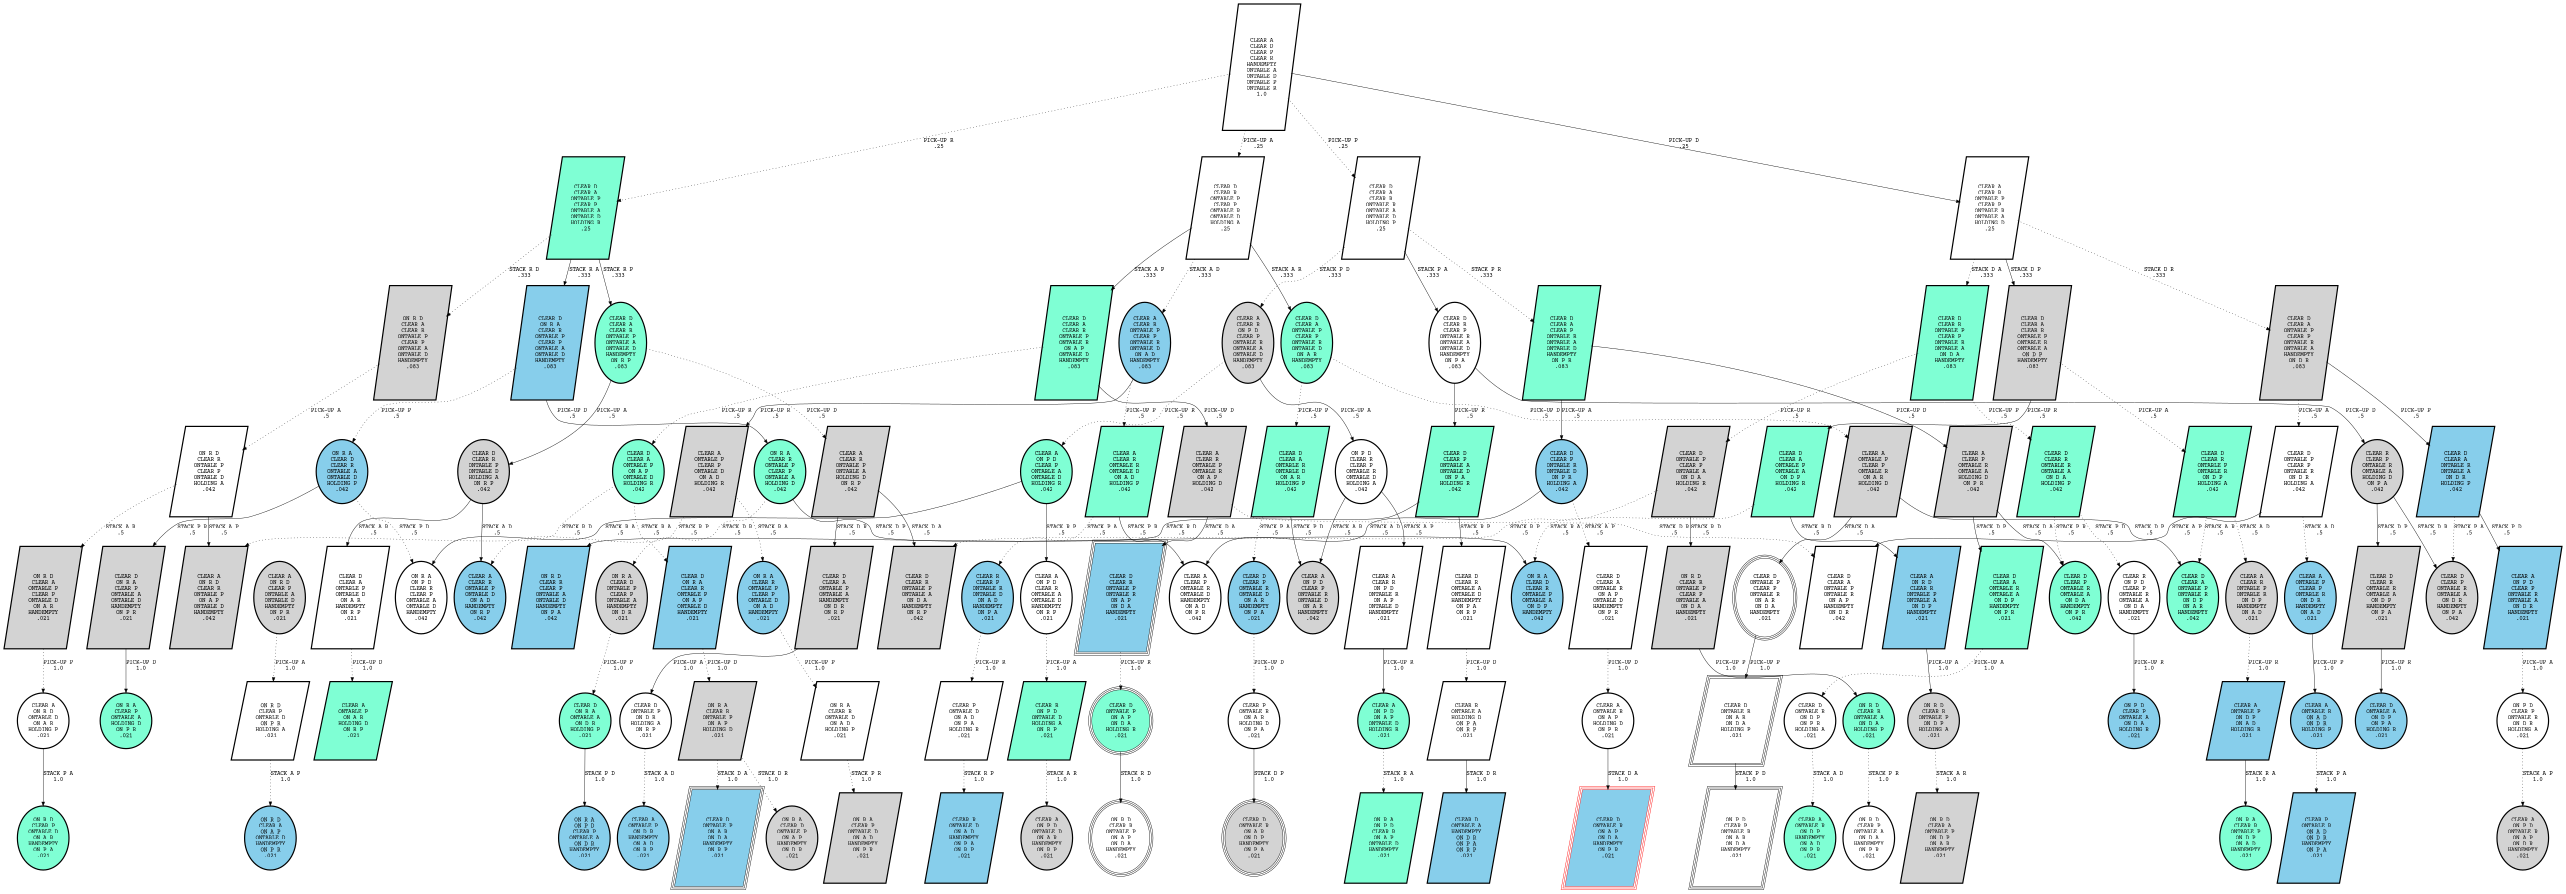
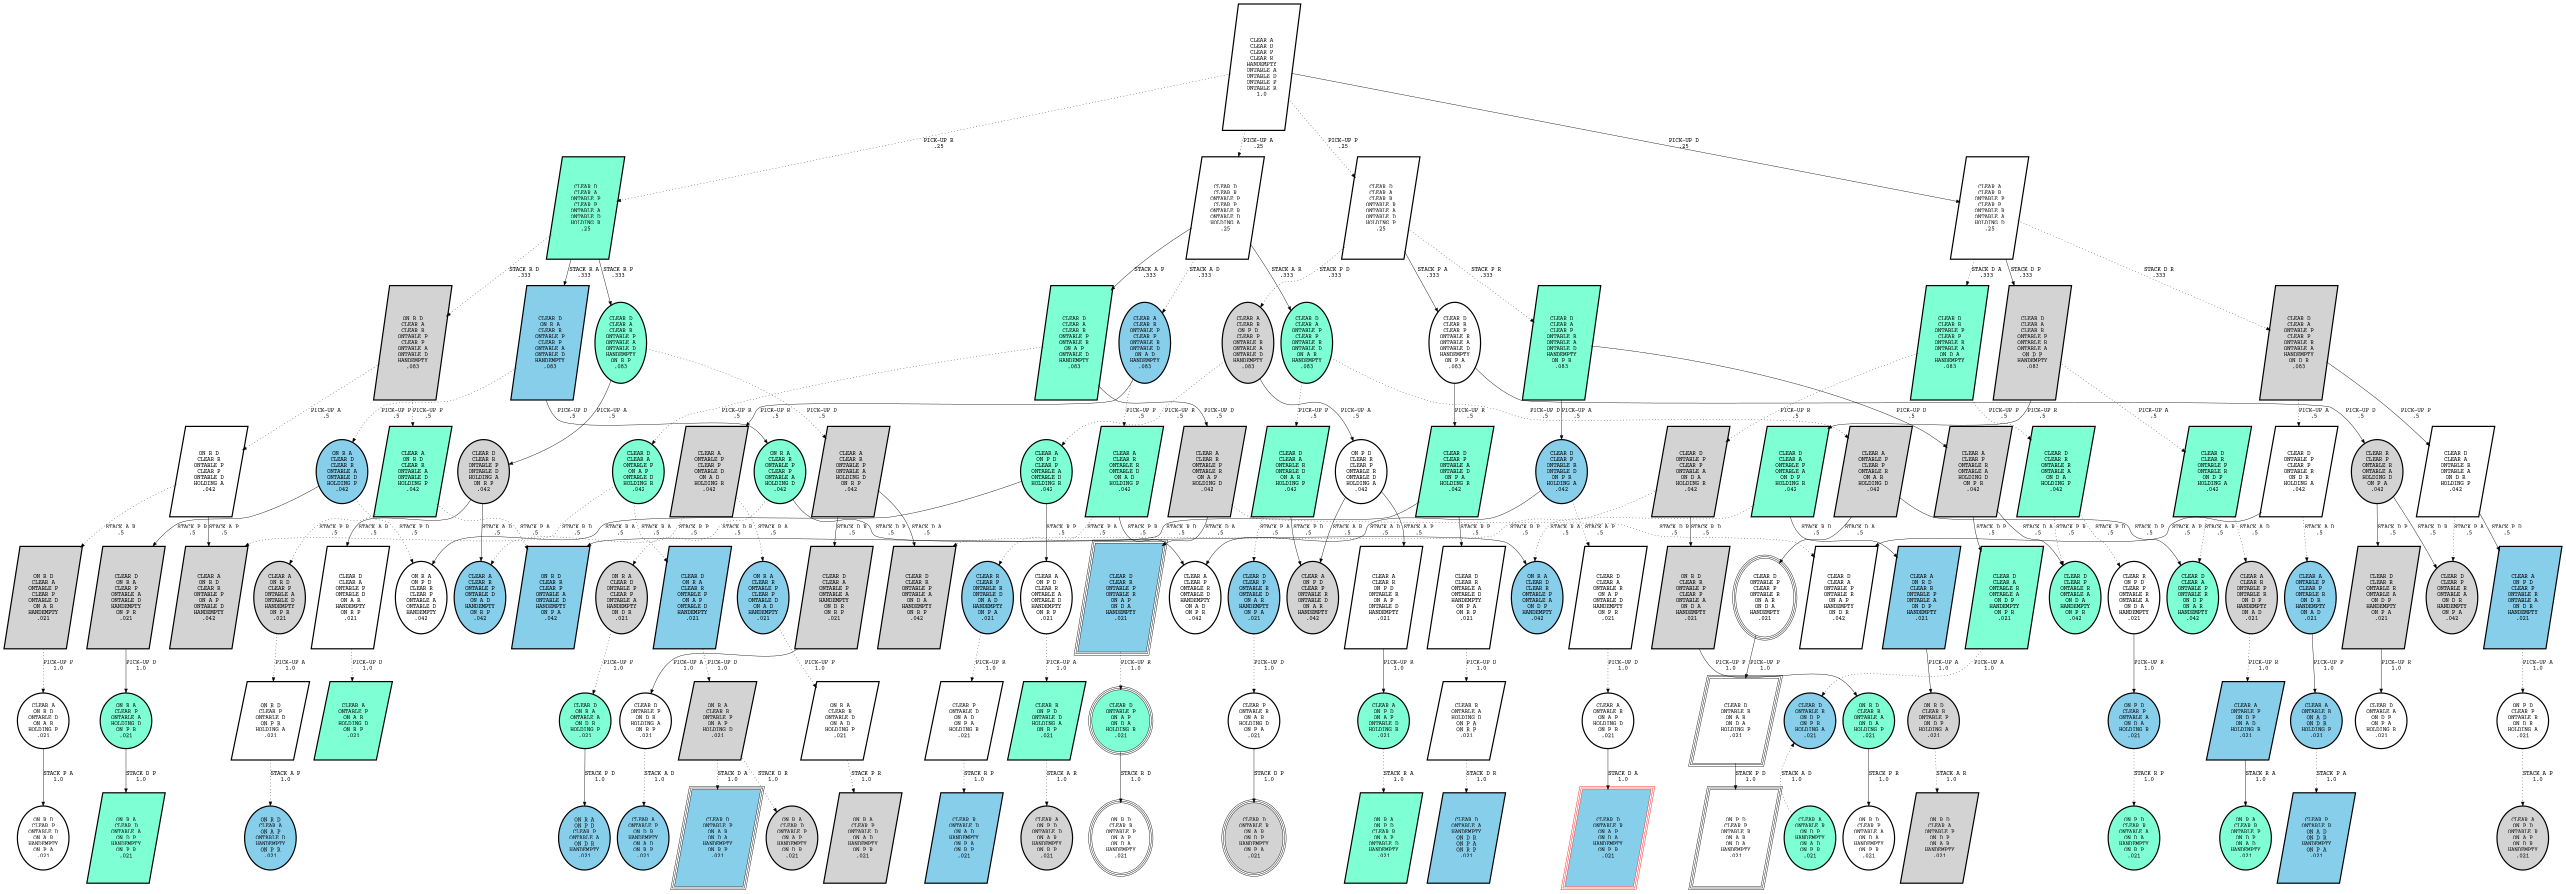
none -> (413, 472)
(2456, 472) -> (2456, 472)
(1810, 721) -> (1810, 721)
(2381, 721) -> (2381, 721)
(1466, 774) -> (1466, 774)
(1813, 775) -> (1780, 781)
(1869, 775) -> (1869, 775)
(43, 838) -> (43, 838)
none -> (126, 838)
none -> (2134, 838)
